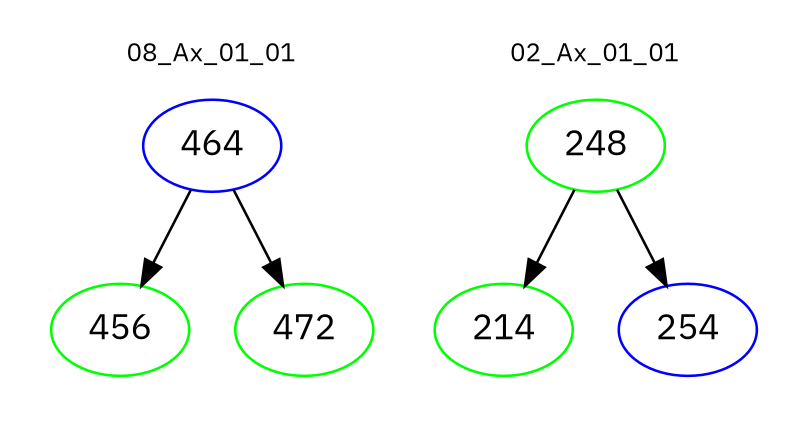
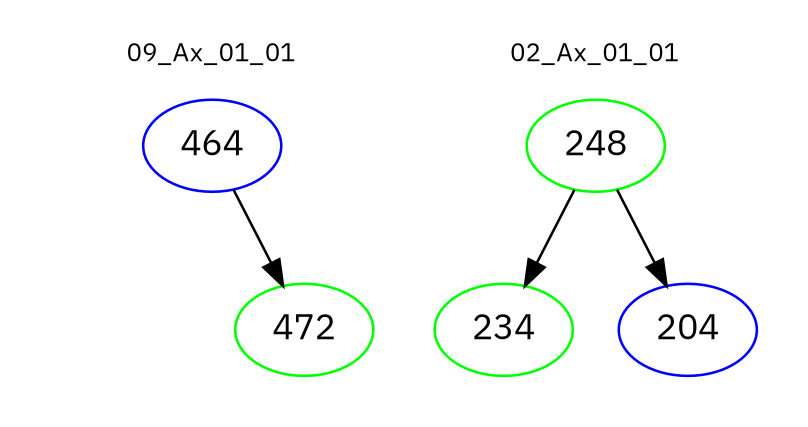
(212, 55) -> (212, 55)
(120, 330) -> none
(504, 330) -> (504, 330)
(688, 330) -> (688, 330)
